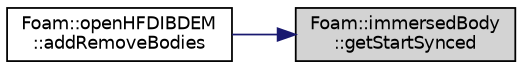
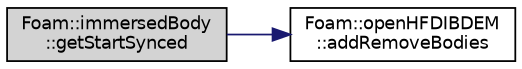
(255, 35) -> (250, 35)
